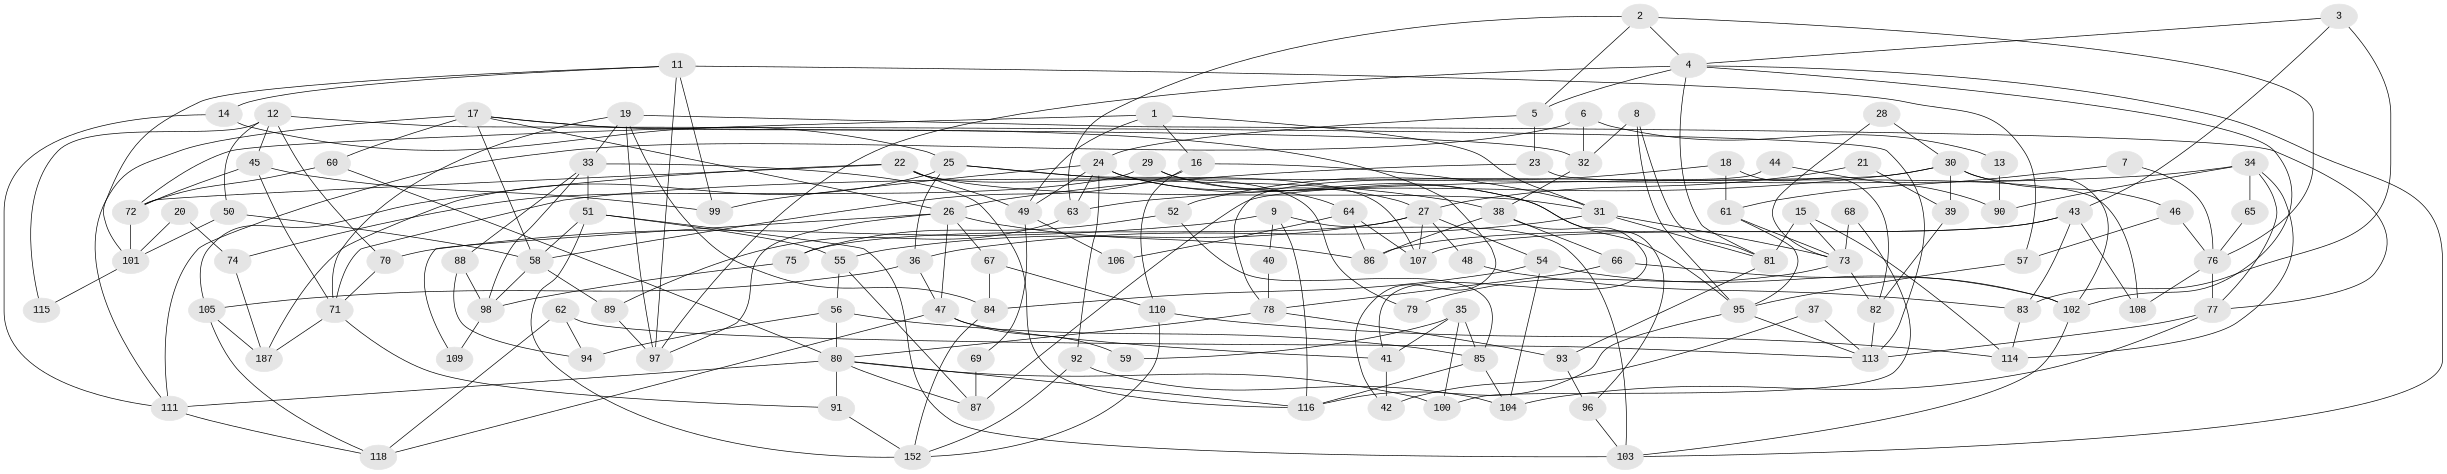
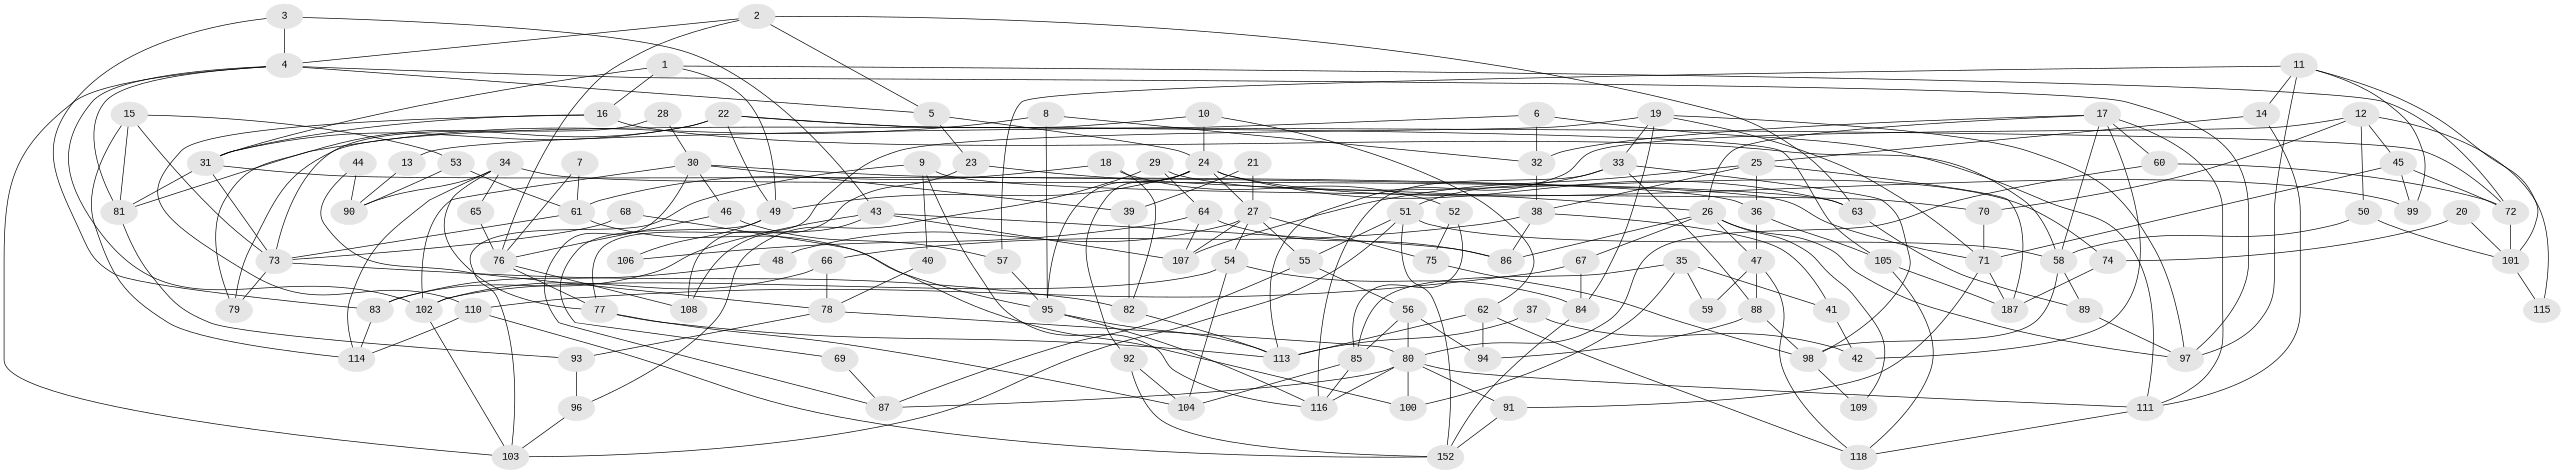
none -> (1204, 114)
none -> (456, 163)
(1191, 349) -> (1757, 290)
